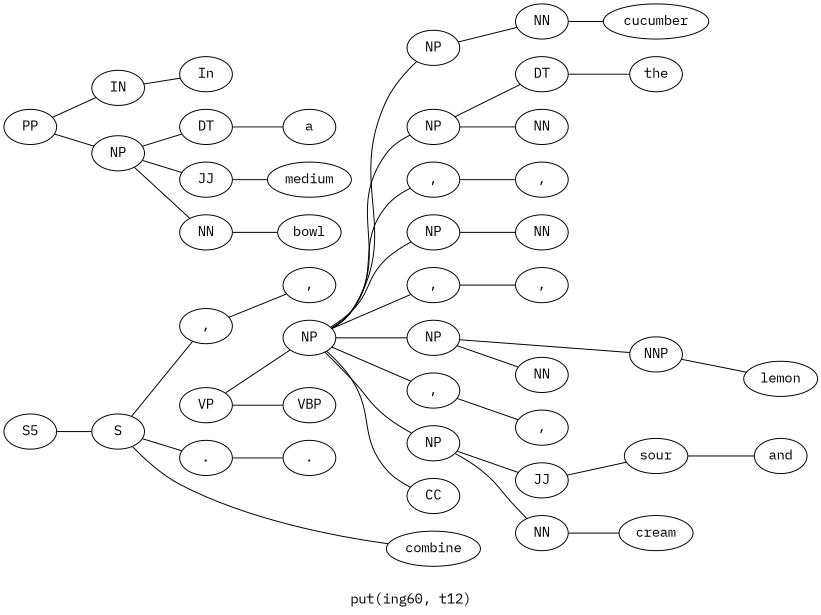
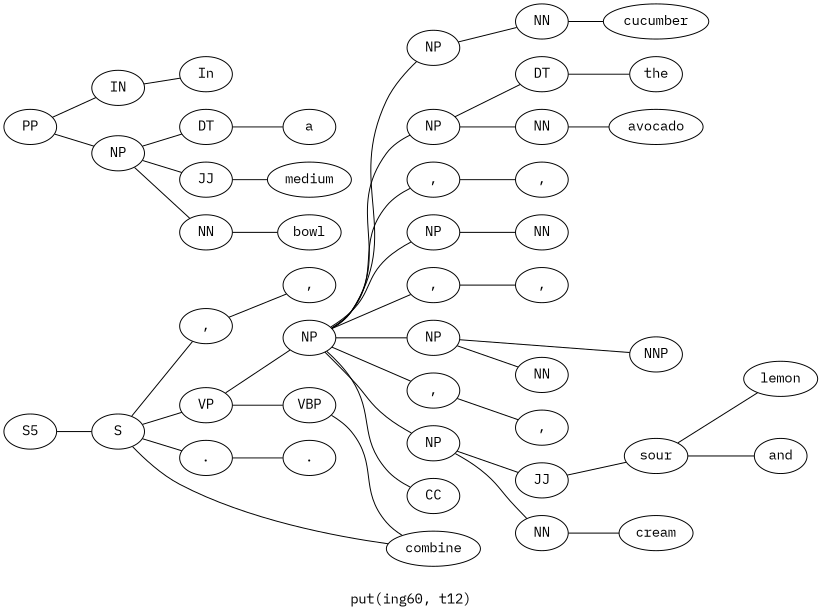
none -> (656, 127)
(714, 366) -> (718, 418)
none -> (162, 418)
none -> (368, 474)
